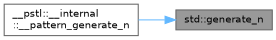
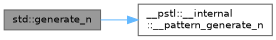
(152, 20) -> (114, 20)
